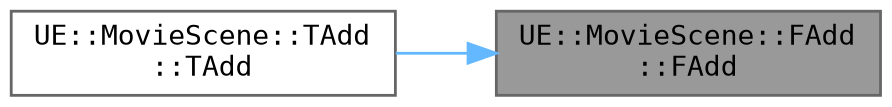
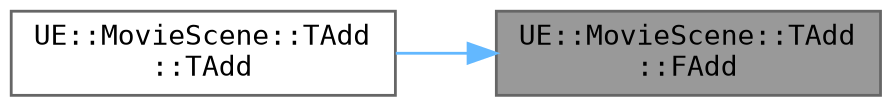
(688, 53) -> (688, 53)
